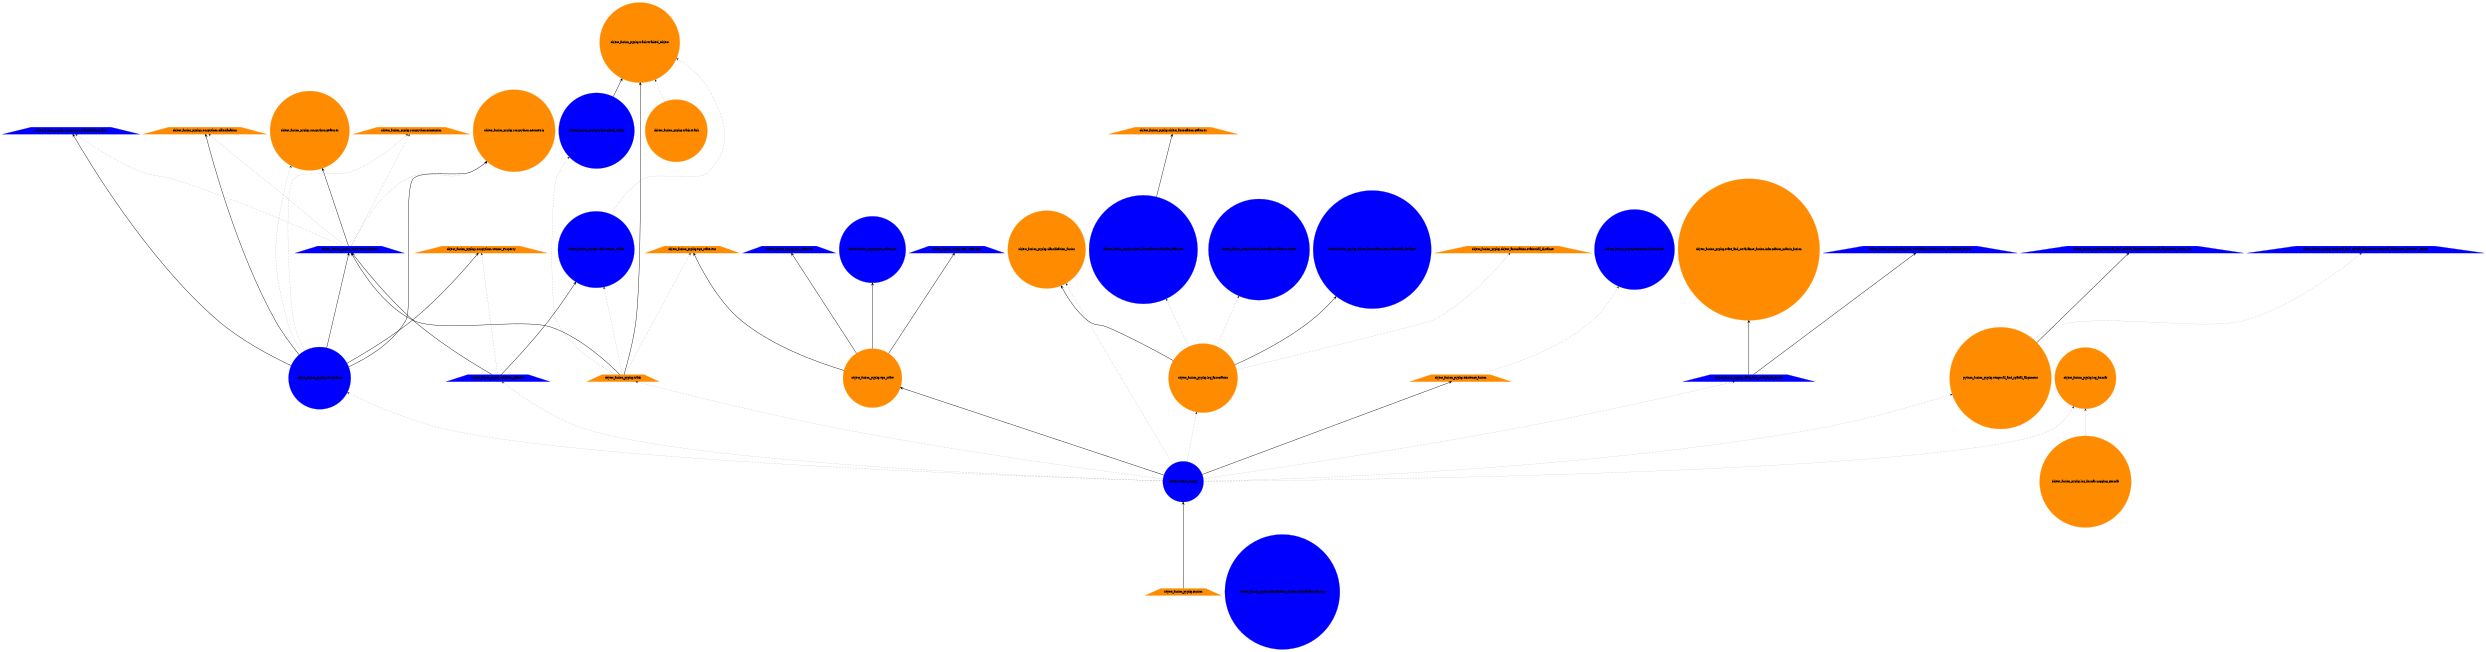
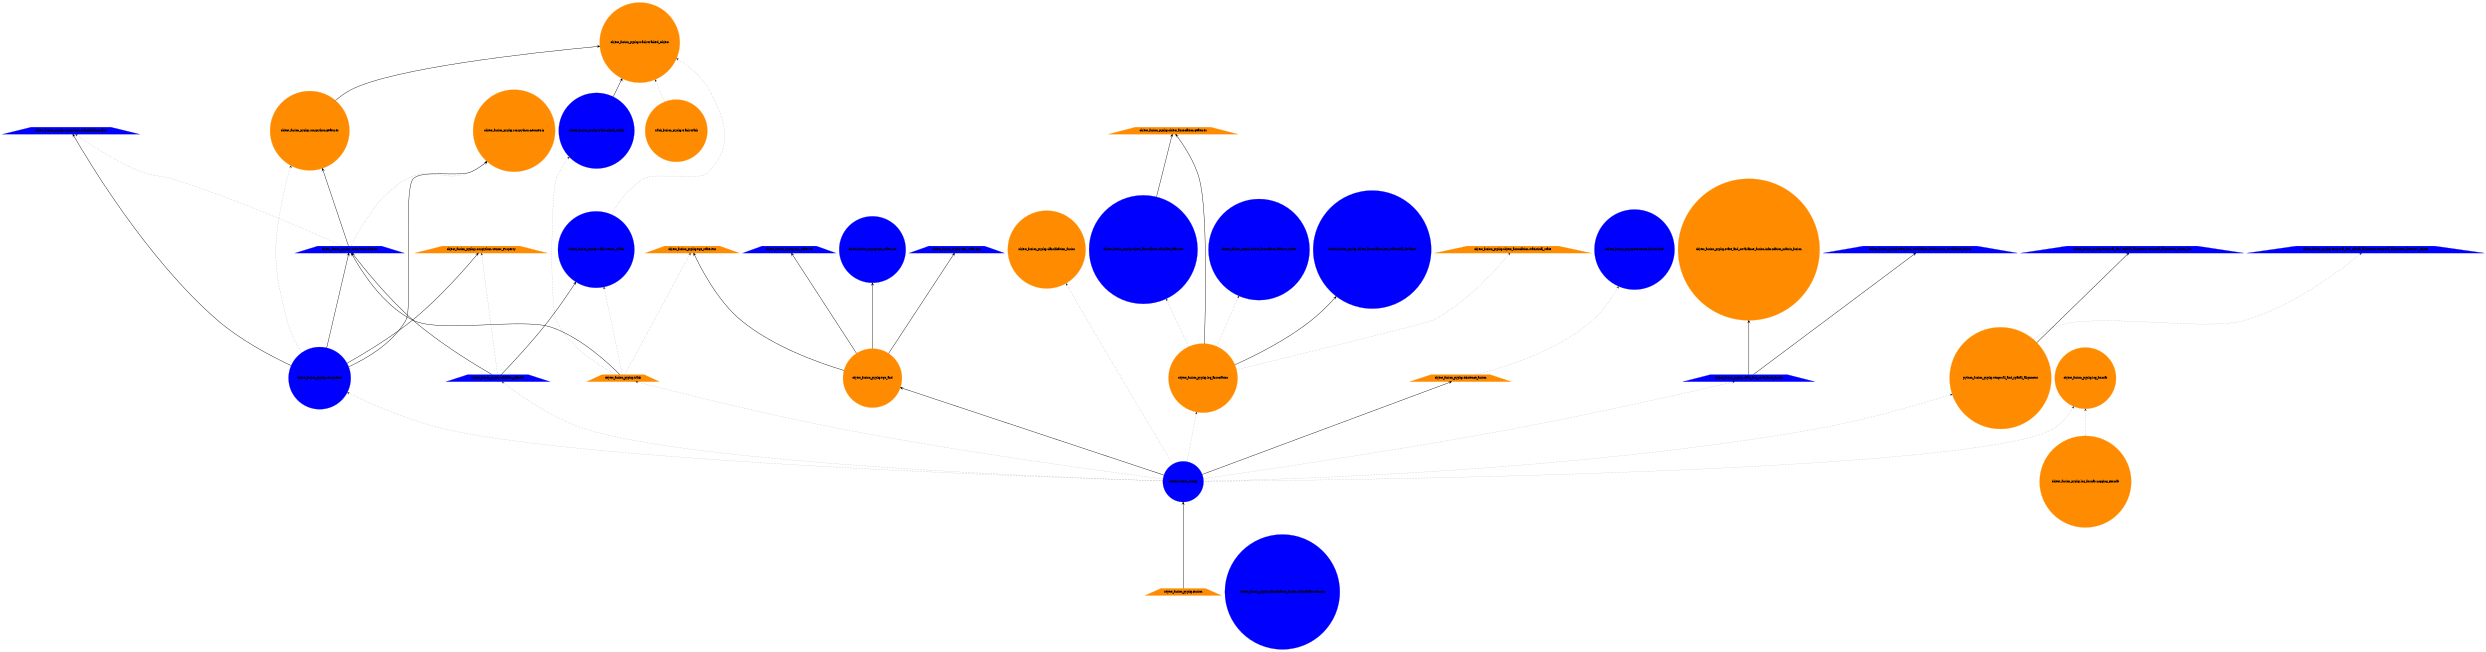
(205, 131) -> none
(411, 131) -> none
(676, 131) -> (676, 131)
(640, 230) -> (464, 63)
(1513, 250) -> (1513, 250)
(1112, 329) -> (1205, 237)
(872, 378) -> (872, 378)
